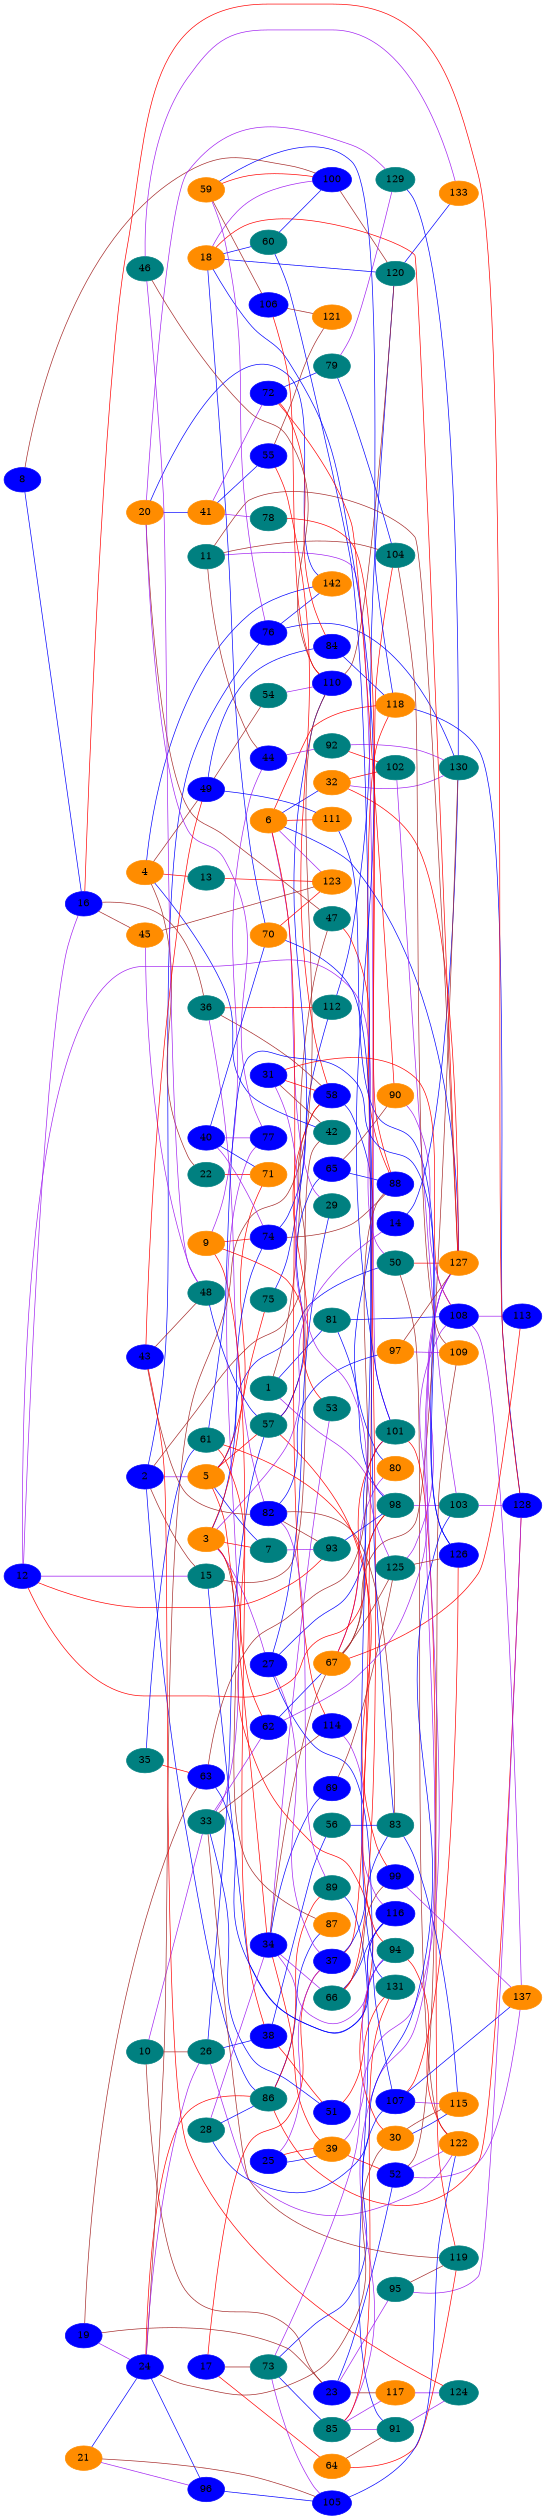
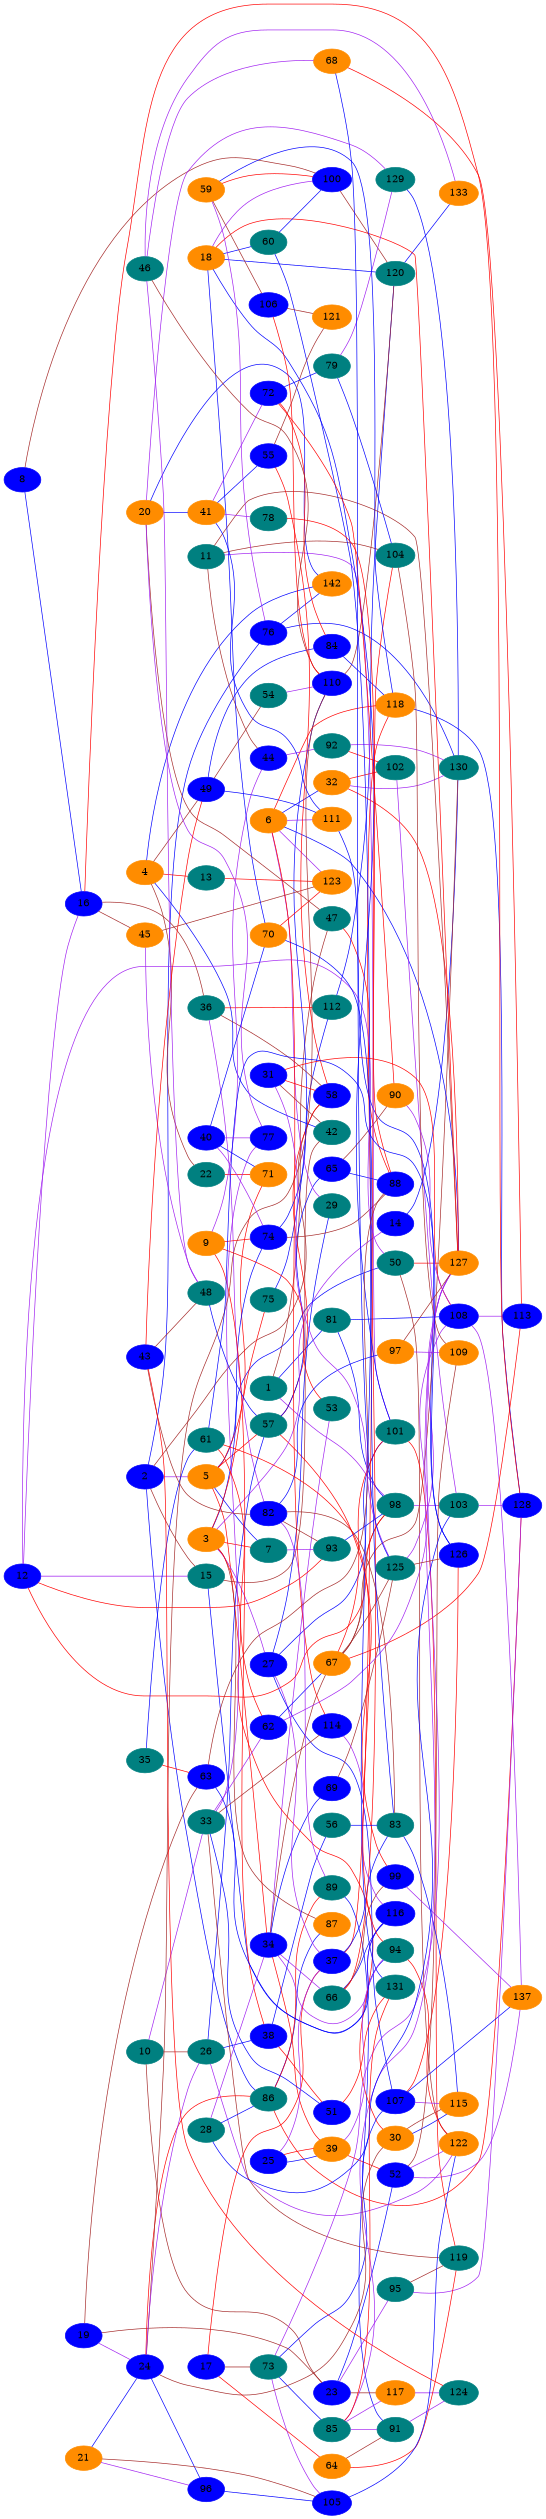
none -> (332, 61)
none -> (240, 696)
(294, 820) -> (294, 820)
(395, 1469) -> none
